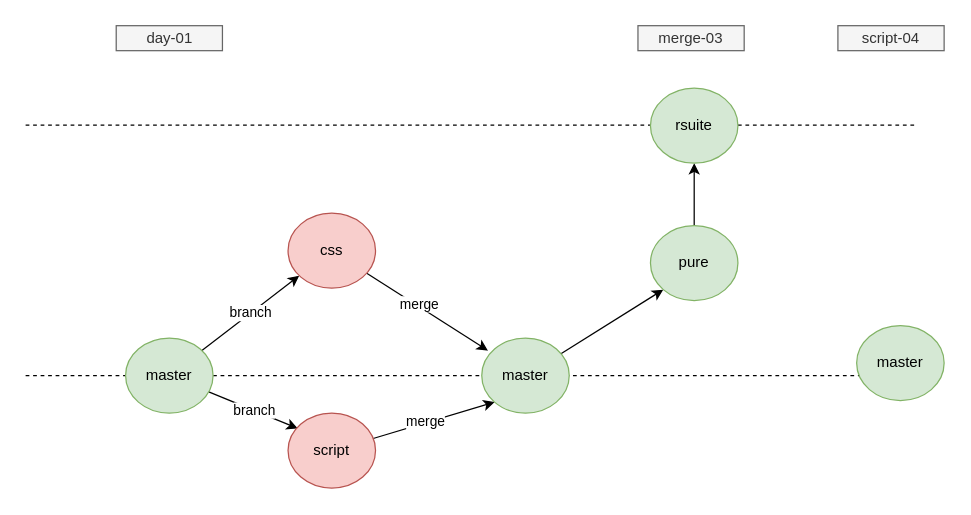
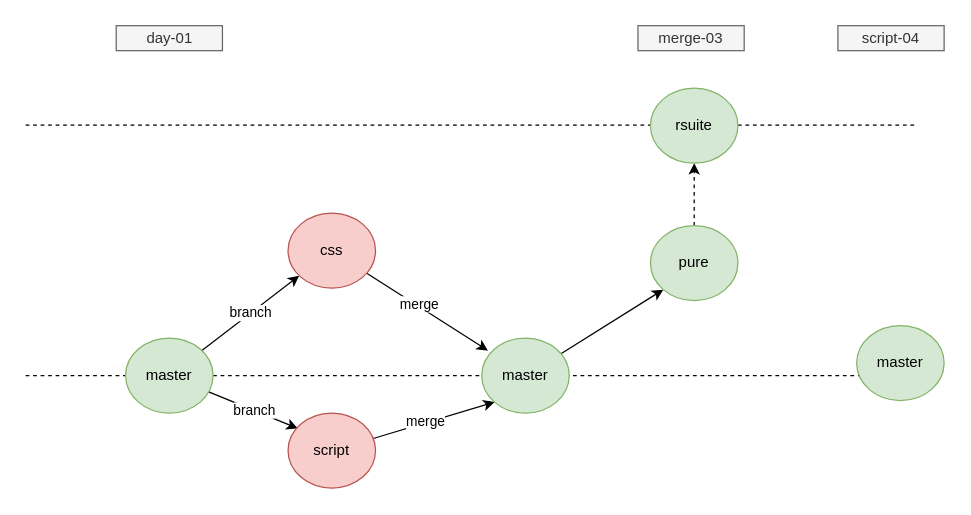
(694, 197) -> (694, 197)
